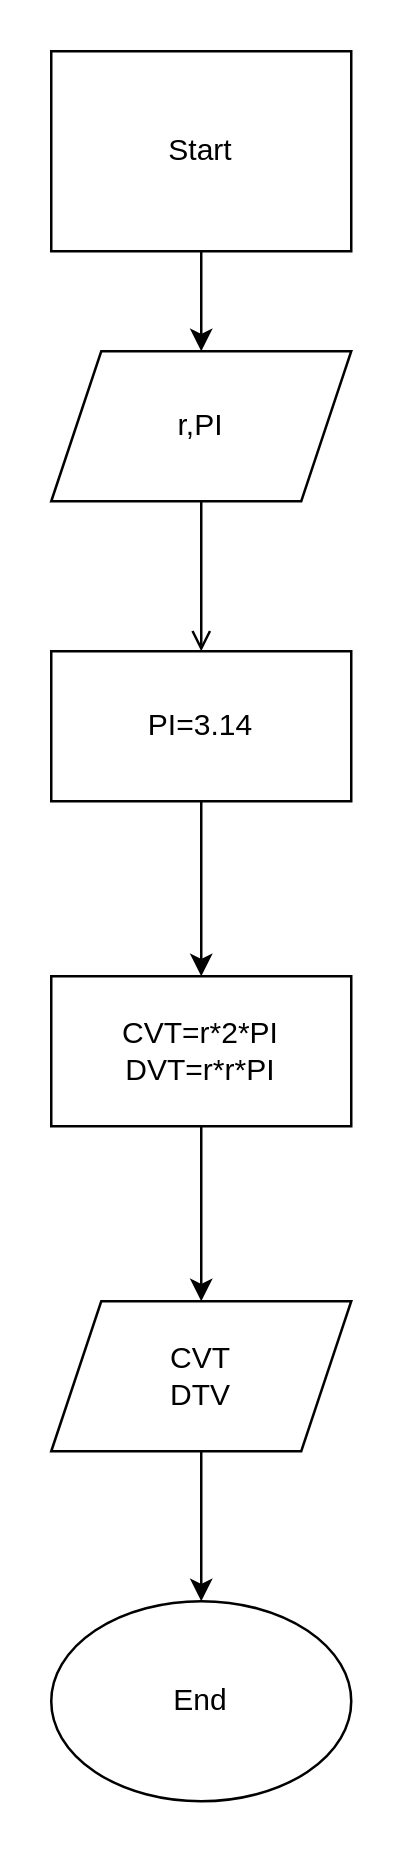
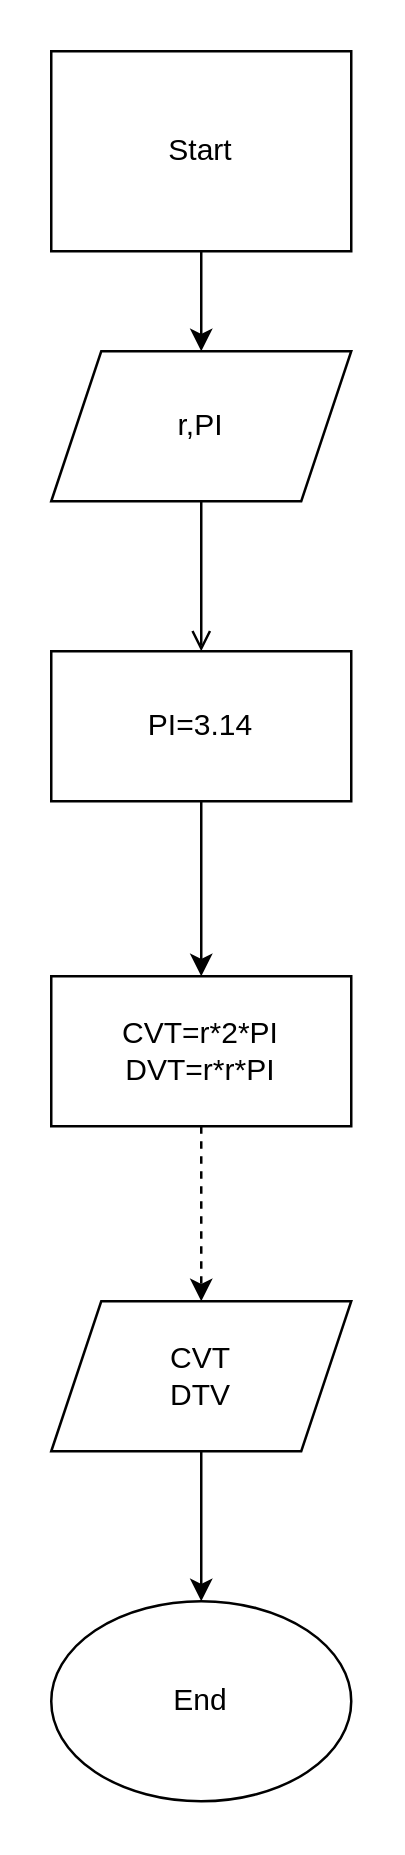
(201, 1202) -> (201, 1202)
